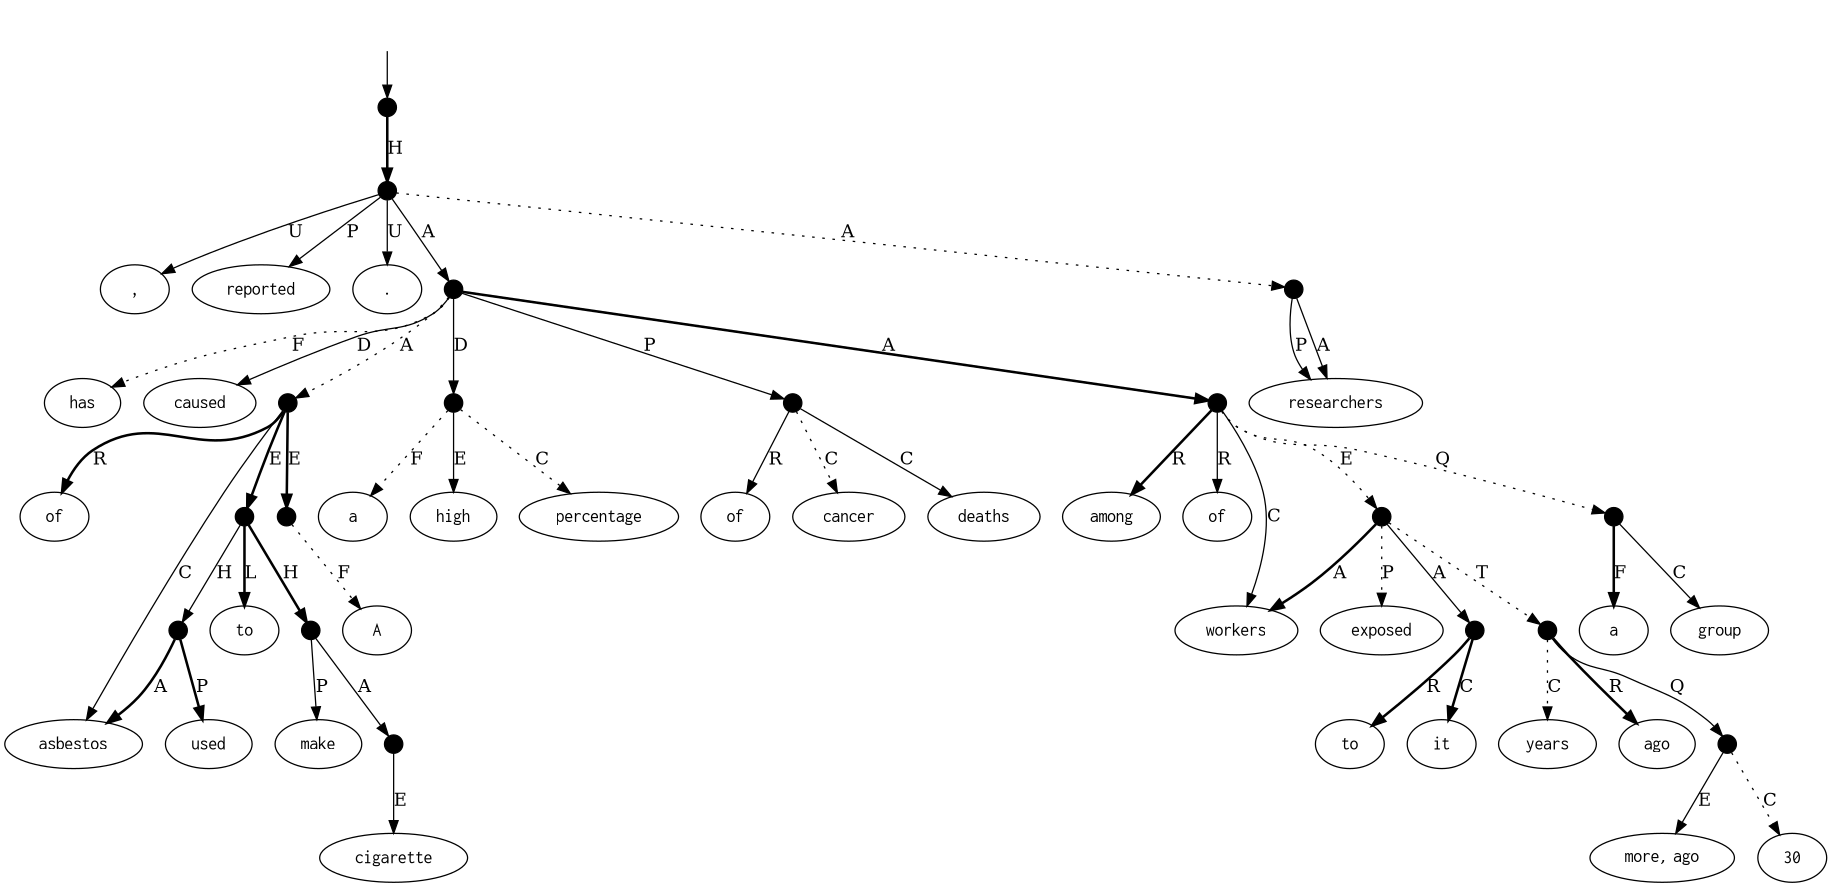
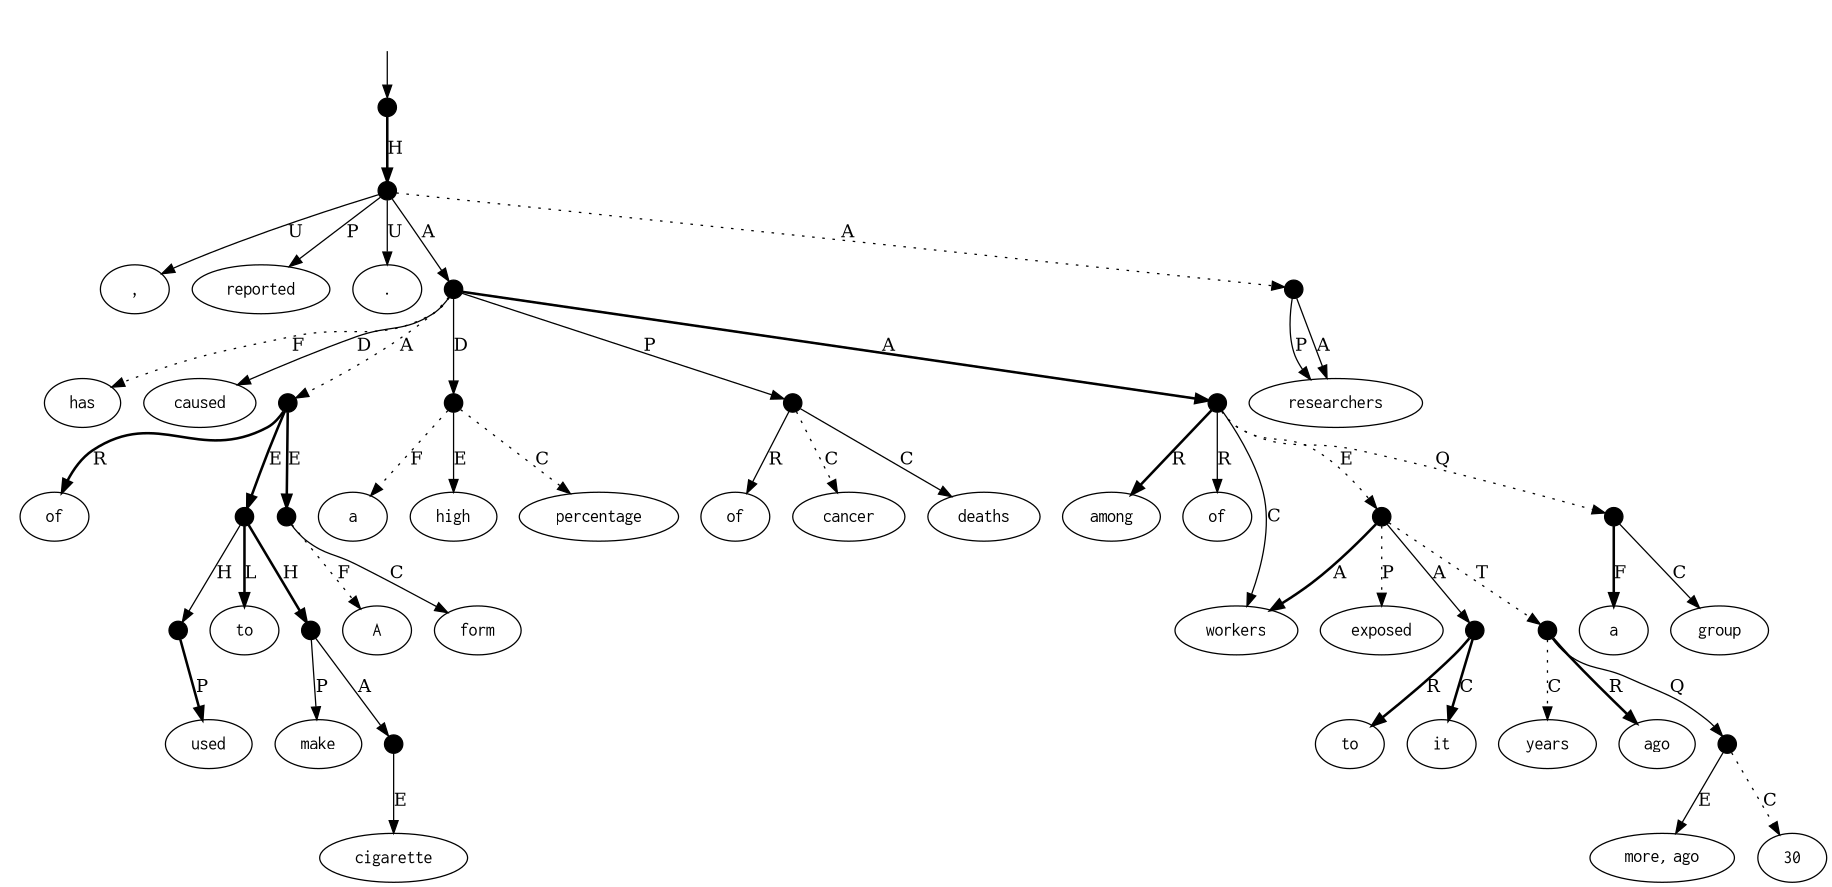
none -> (478, 630)
(74, 744) -> none
